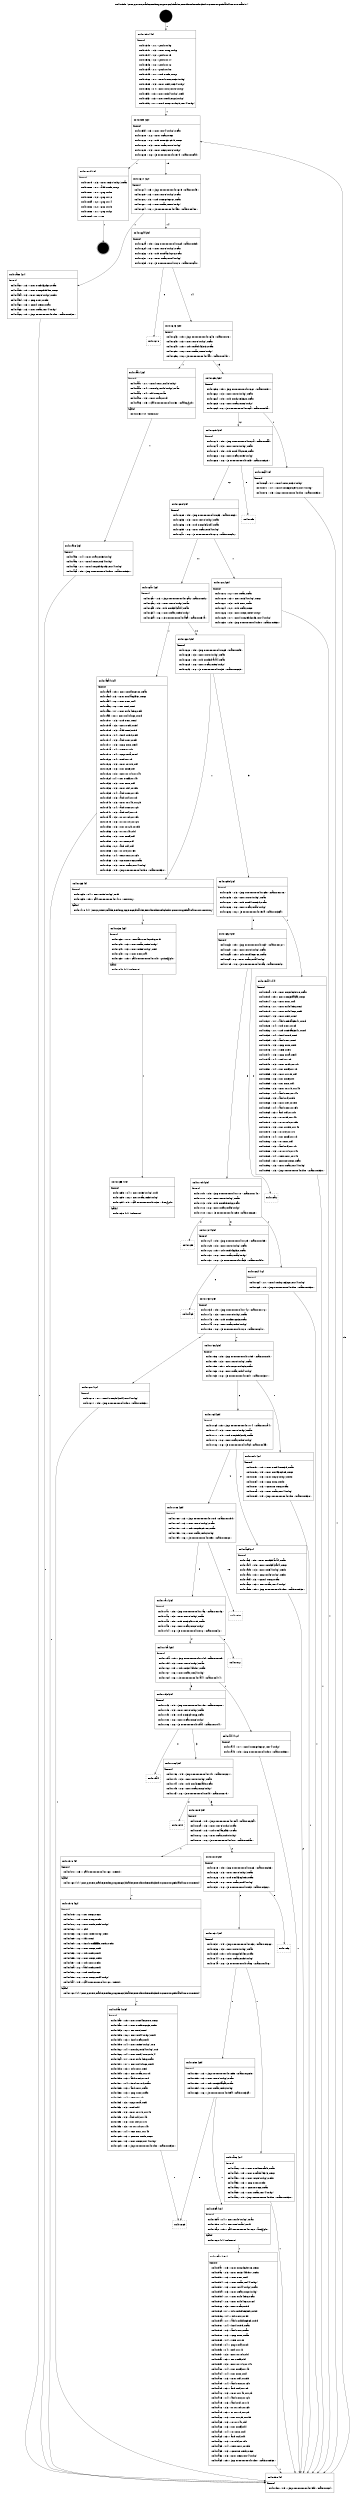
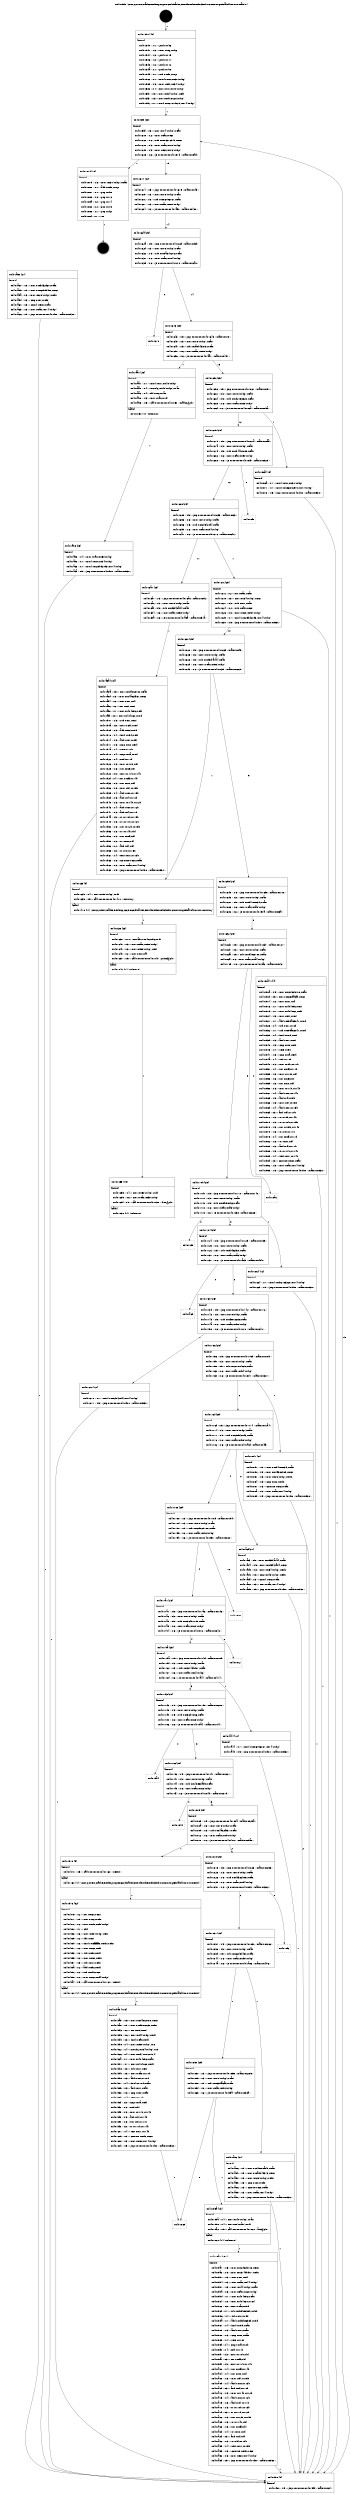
(119, 256) -> none
(192, 628) -> (227, 630)
(296, 945) -> none
none -> (233, 1279)
